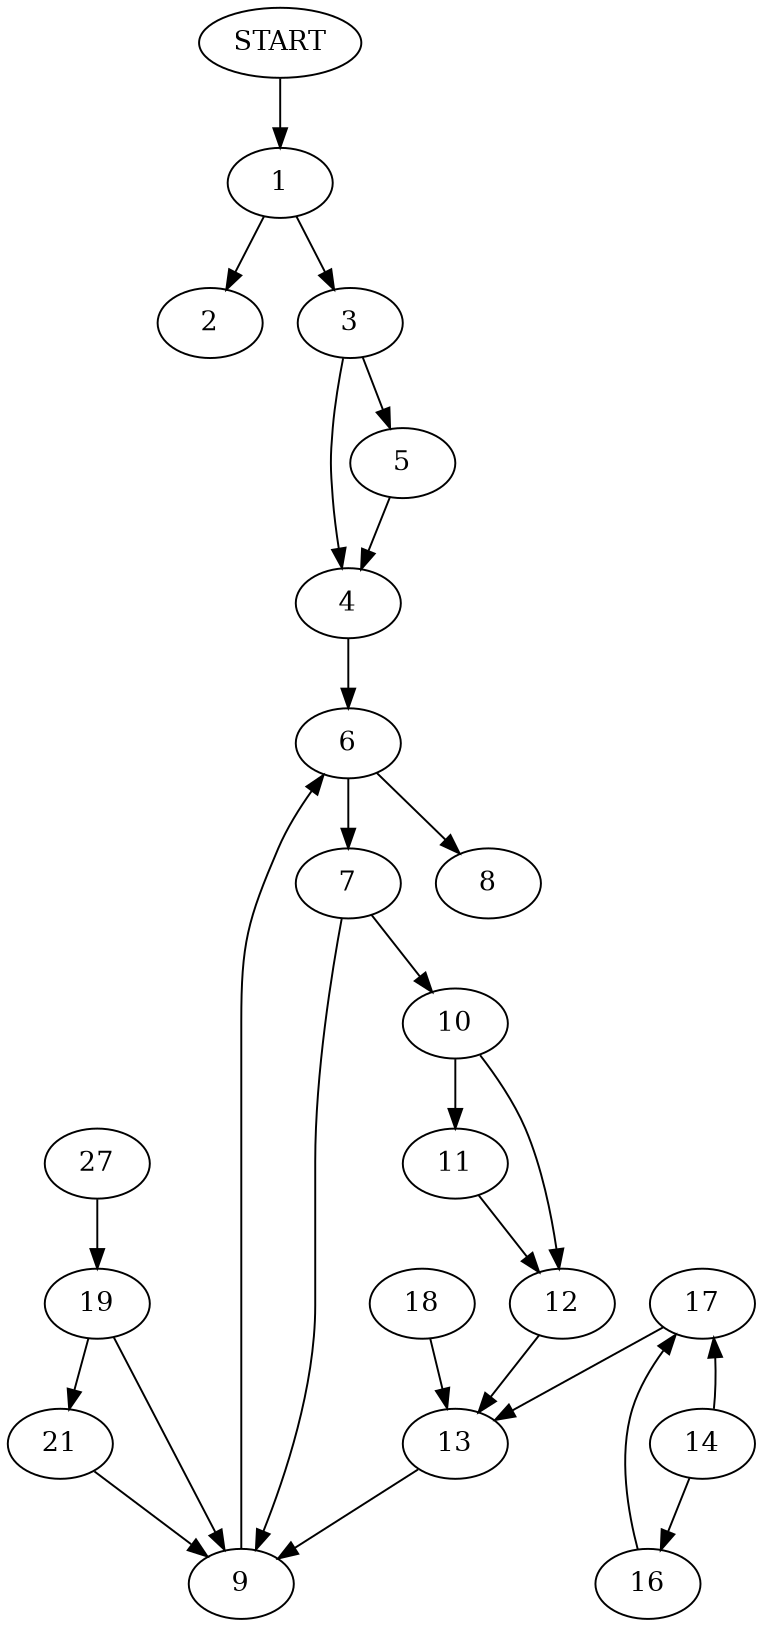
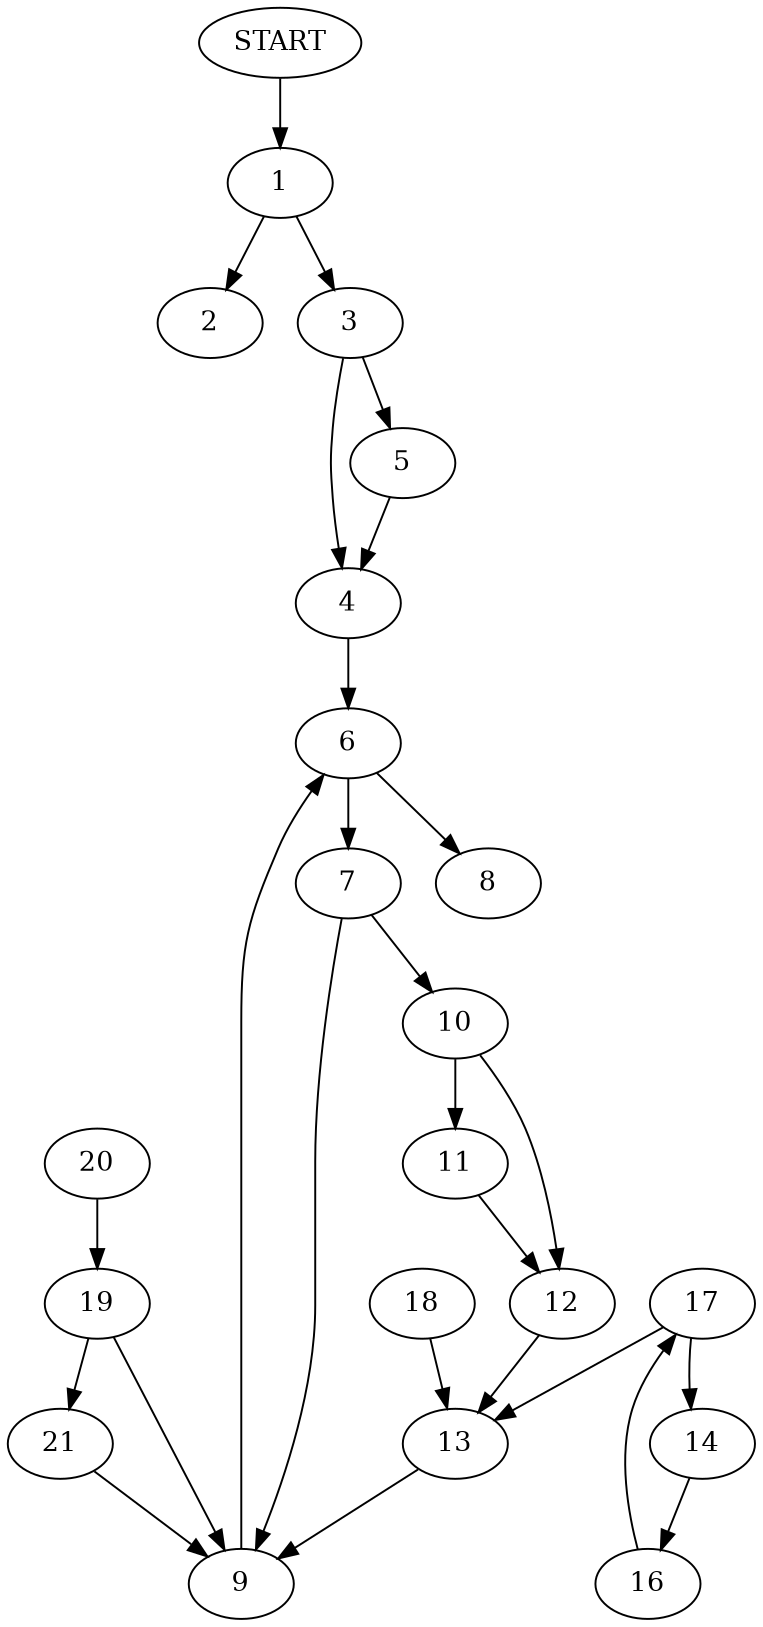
(97, 1164) -> (97, 1164)
(715, 1383) -> (689, 1364)
